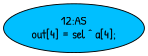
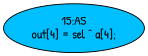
(74, 28) -> (74, 28)
